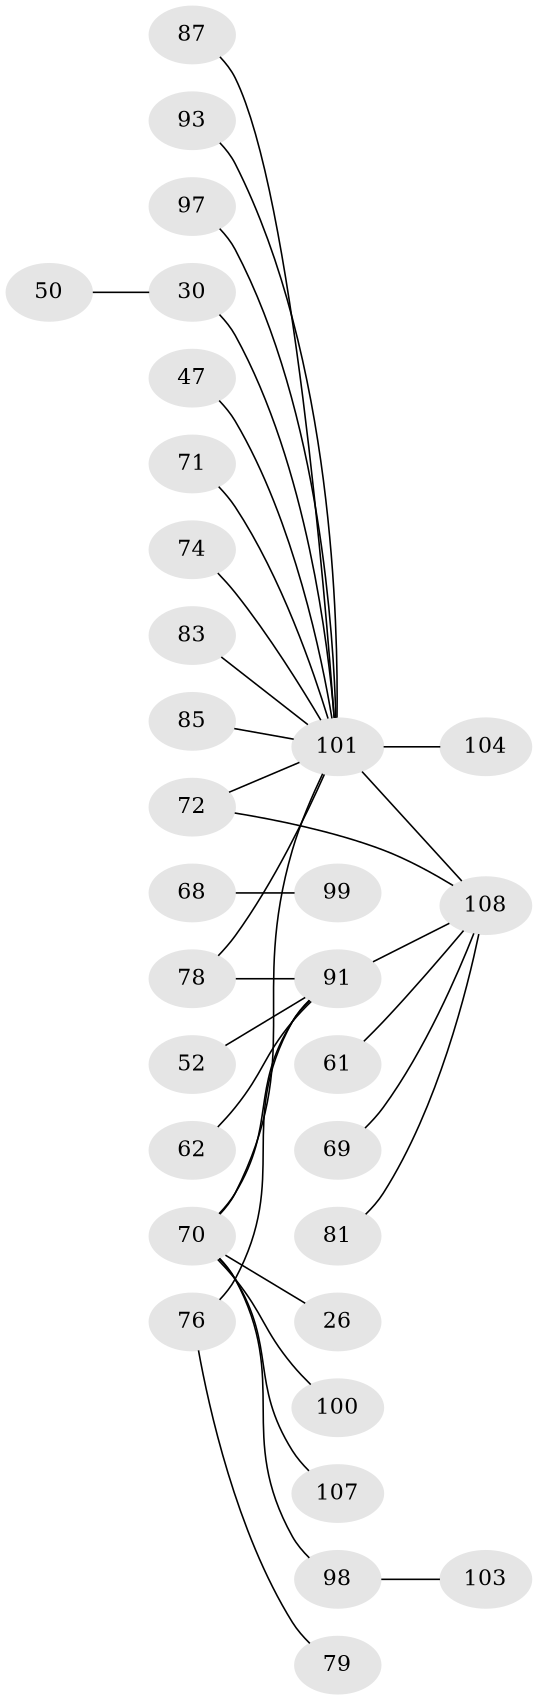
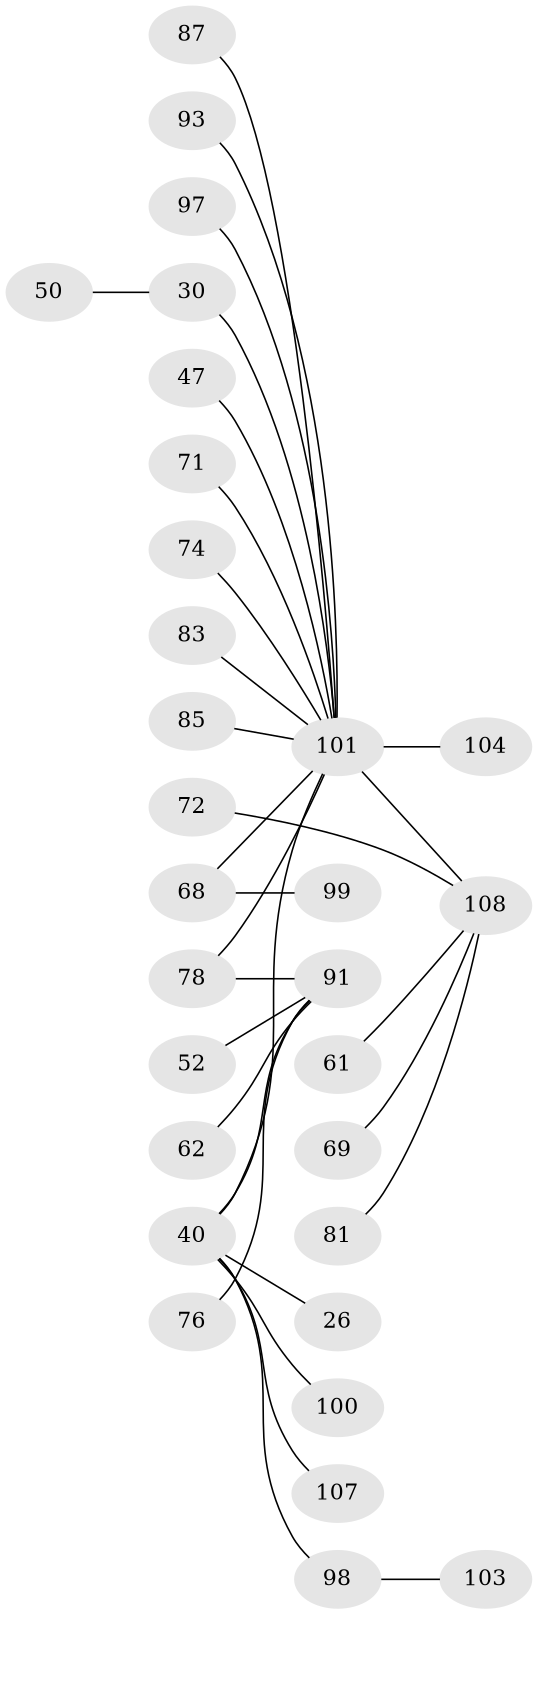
(264, 777) -> (258, 827)
(411, 943) -> none
(192, 1236) -> (192, 1236)
(338, 1665) -> none
